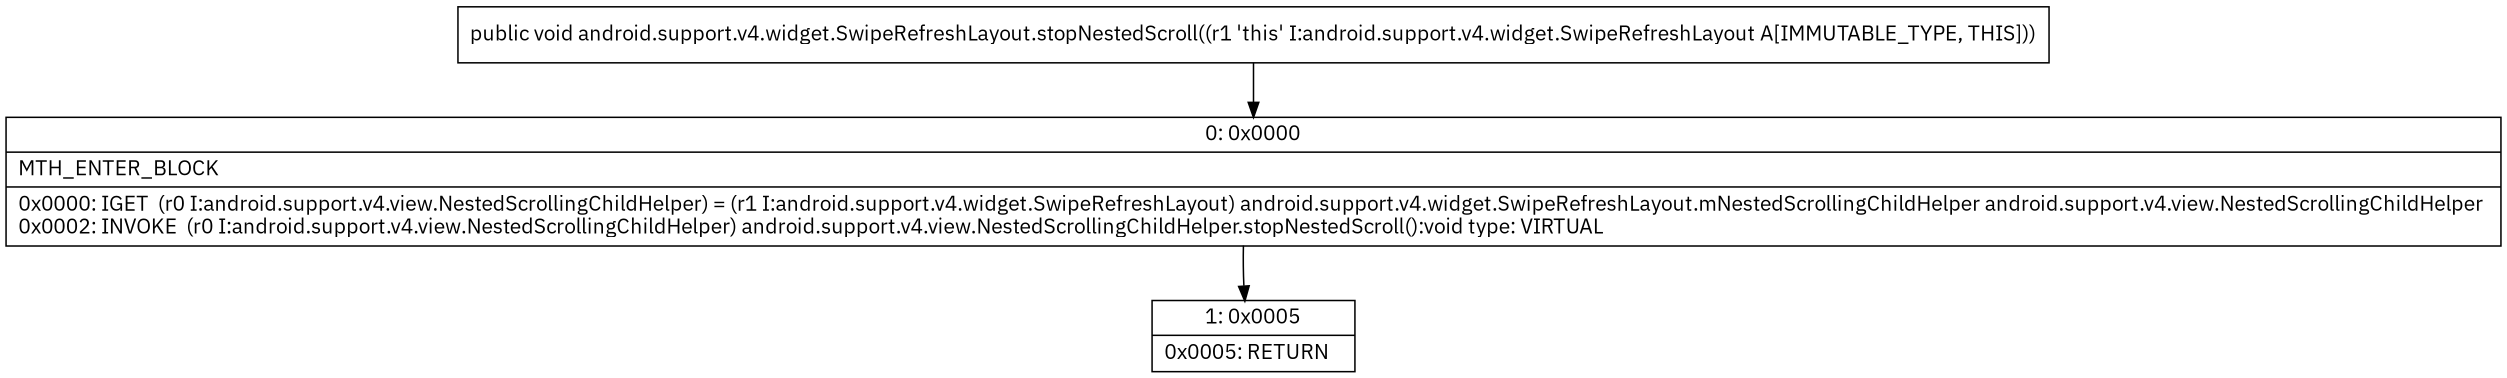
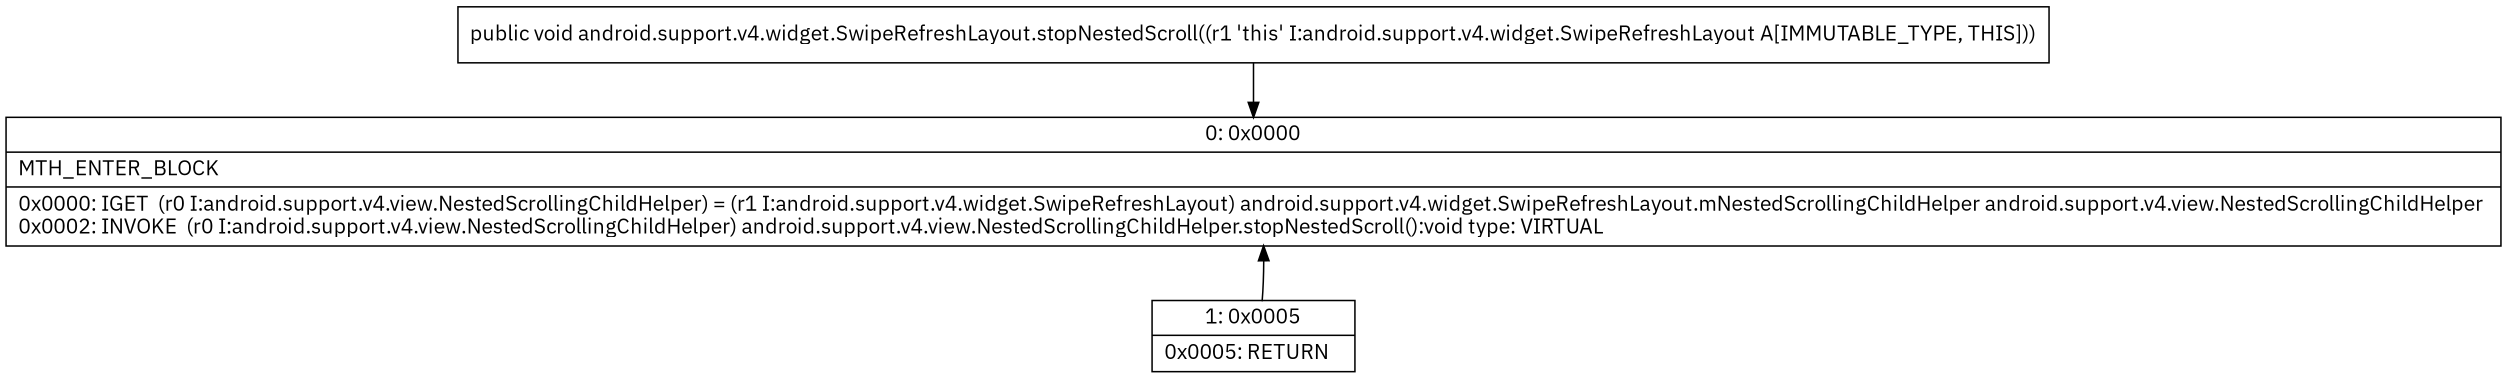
(1243, 266) -> (1263, 281)
